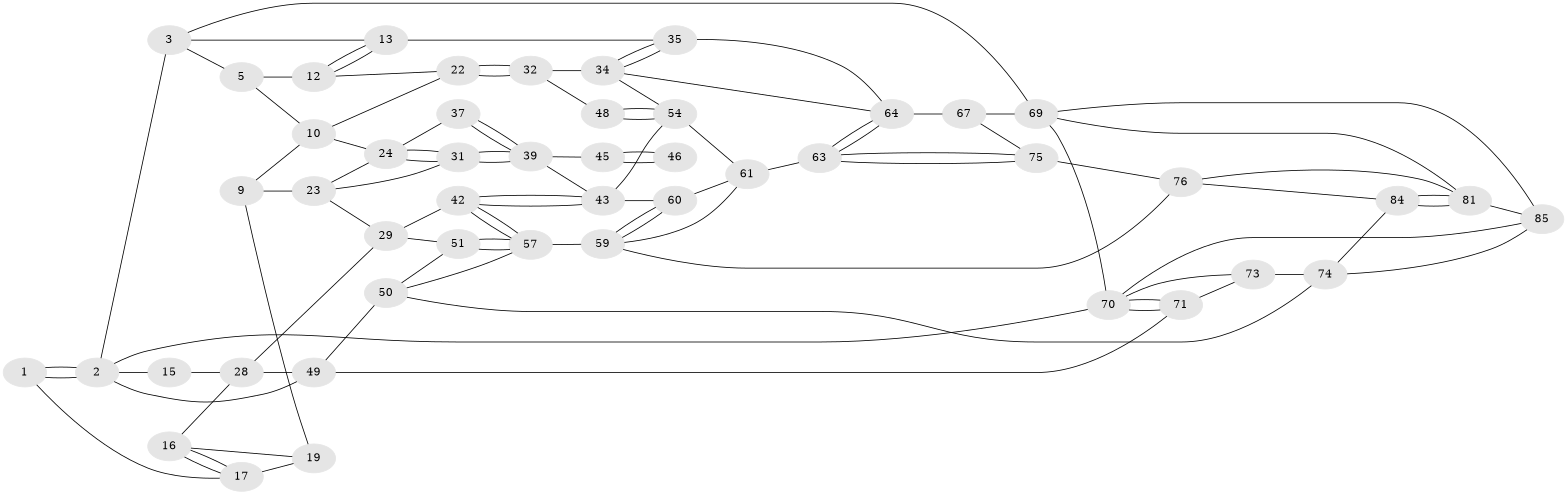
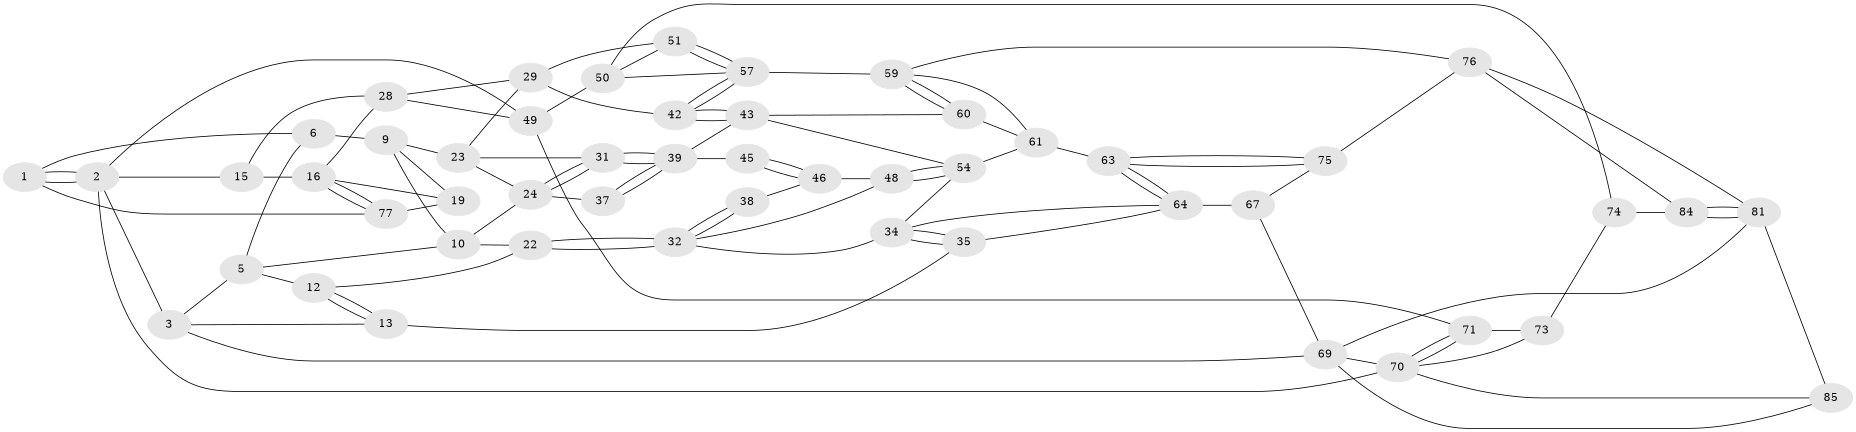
none -> (314, 134)
none -> (274, 177)
none -> (856, 179)
none -> (747, 202)
(1440, 263) -> none
(242, 477) -> (386, 214)
